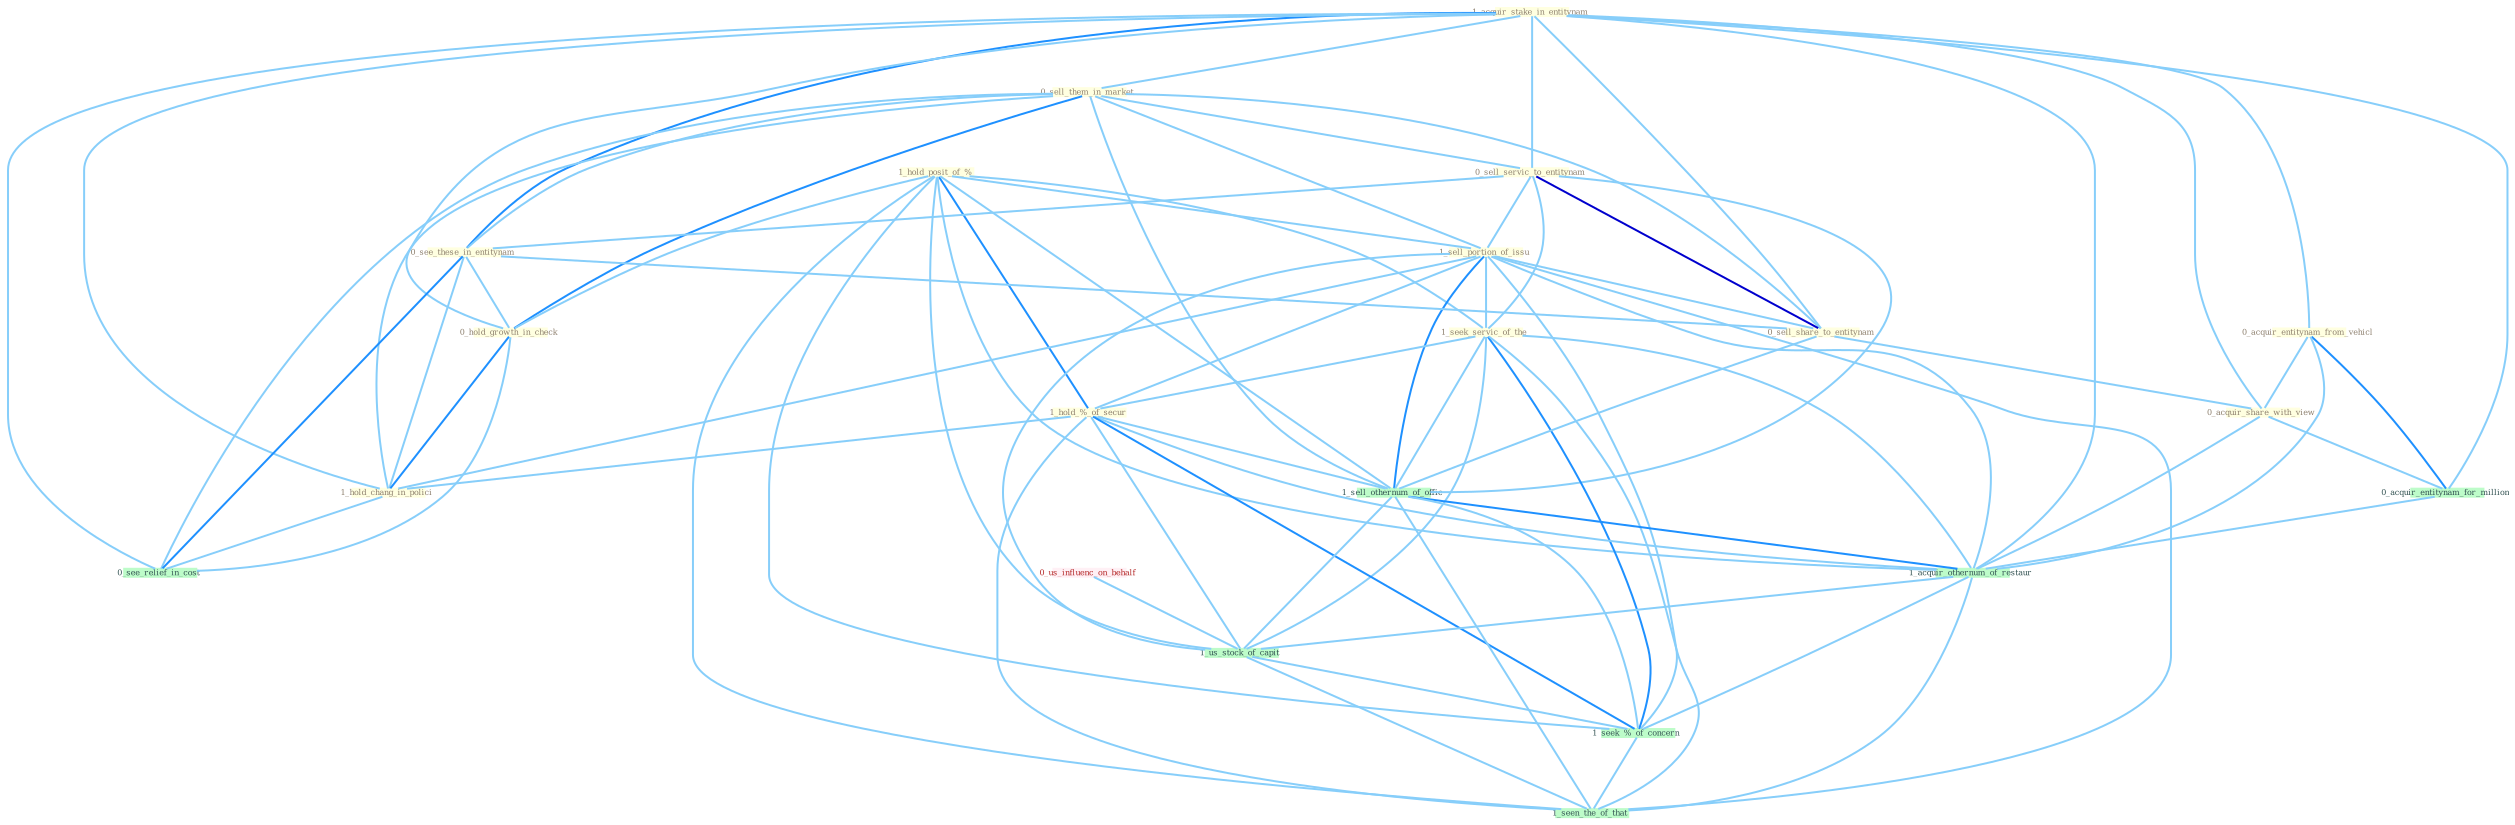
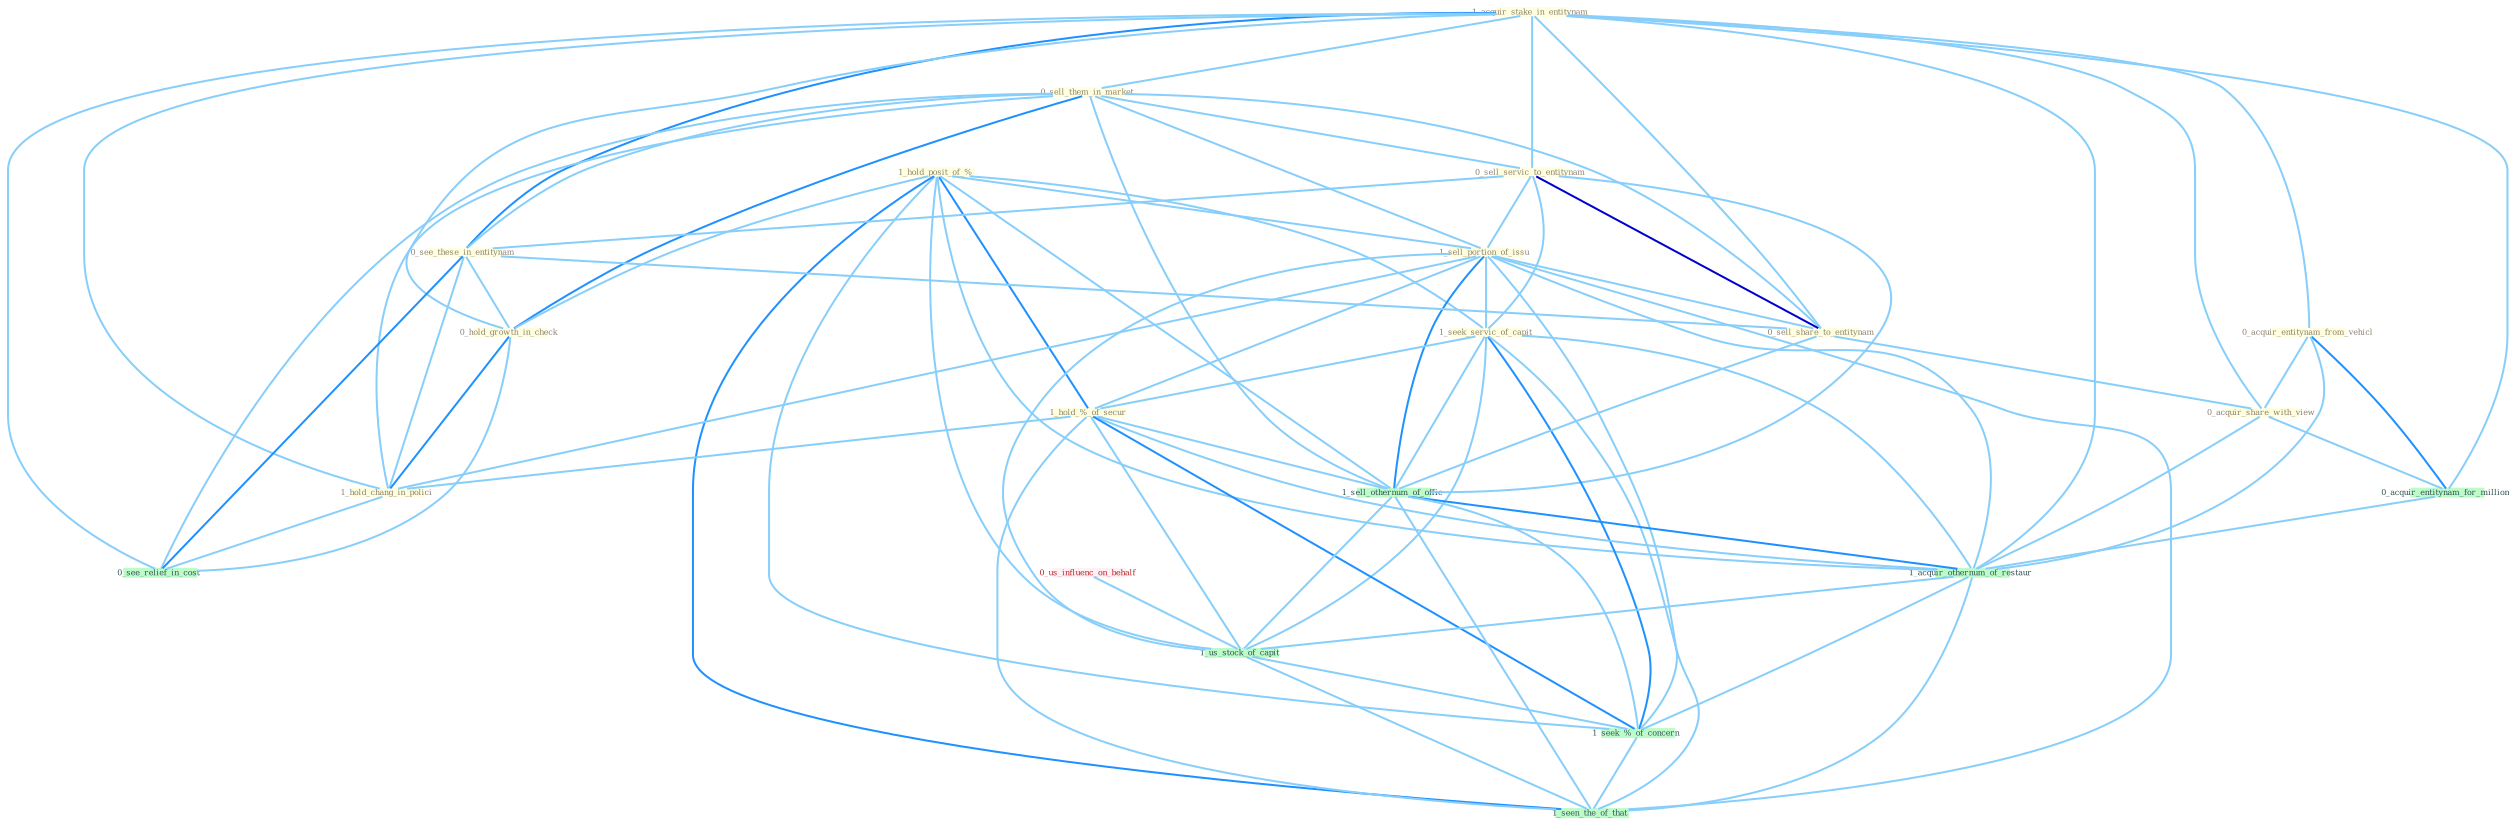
(1486, 332) -> (1486, 332)
(833, 721) -> (833, 721)
